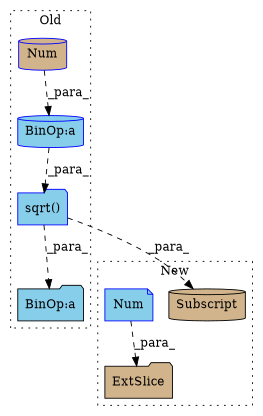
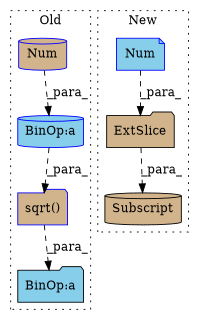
(43, 209) -> (43, 209)
(131, 244) -> (142, 166)
